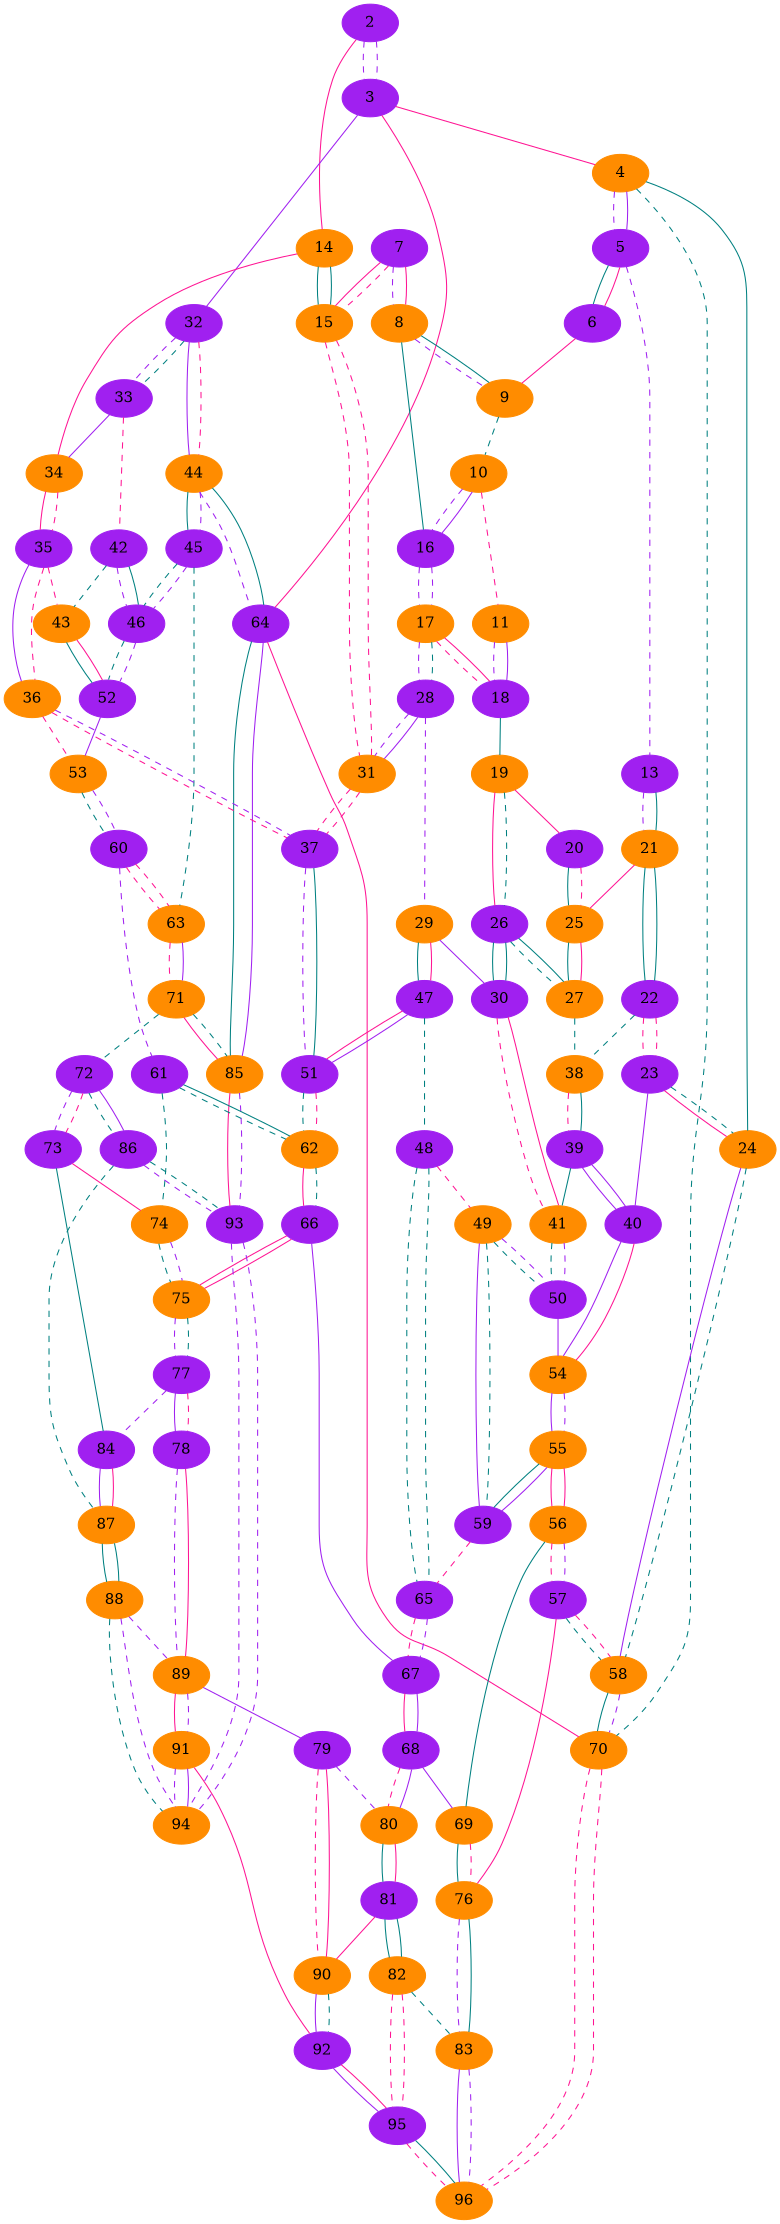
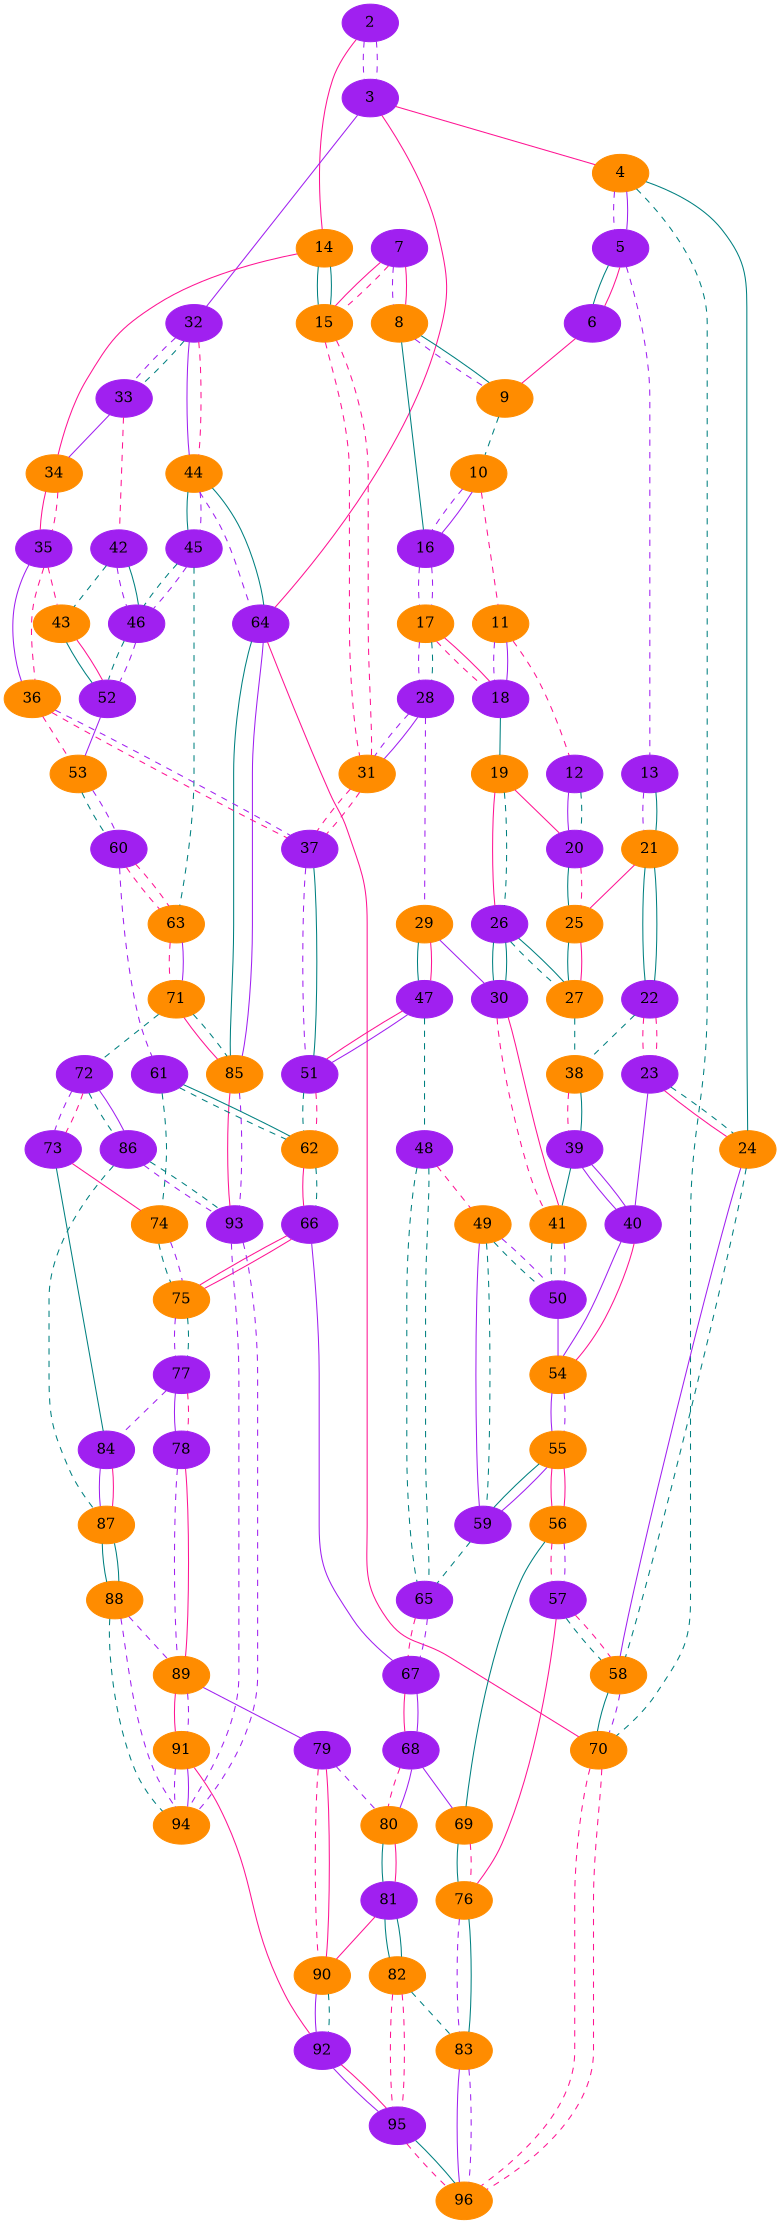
none -> (575, 774)
(454, 1563) -> (454, 1563)
